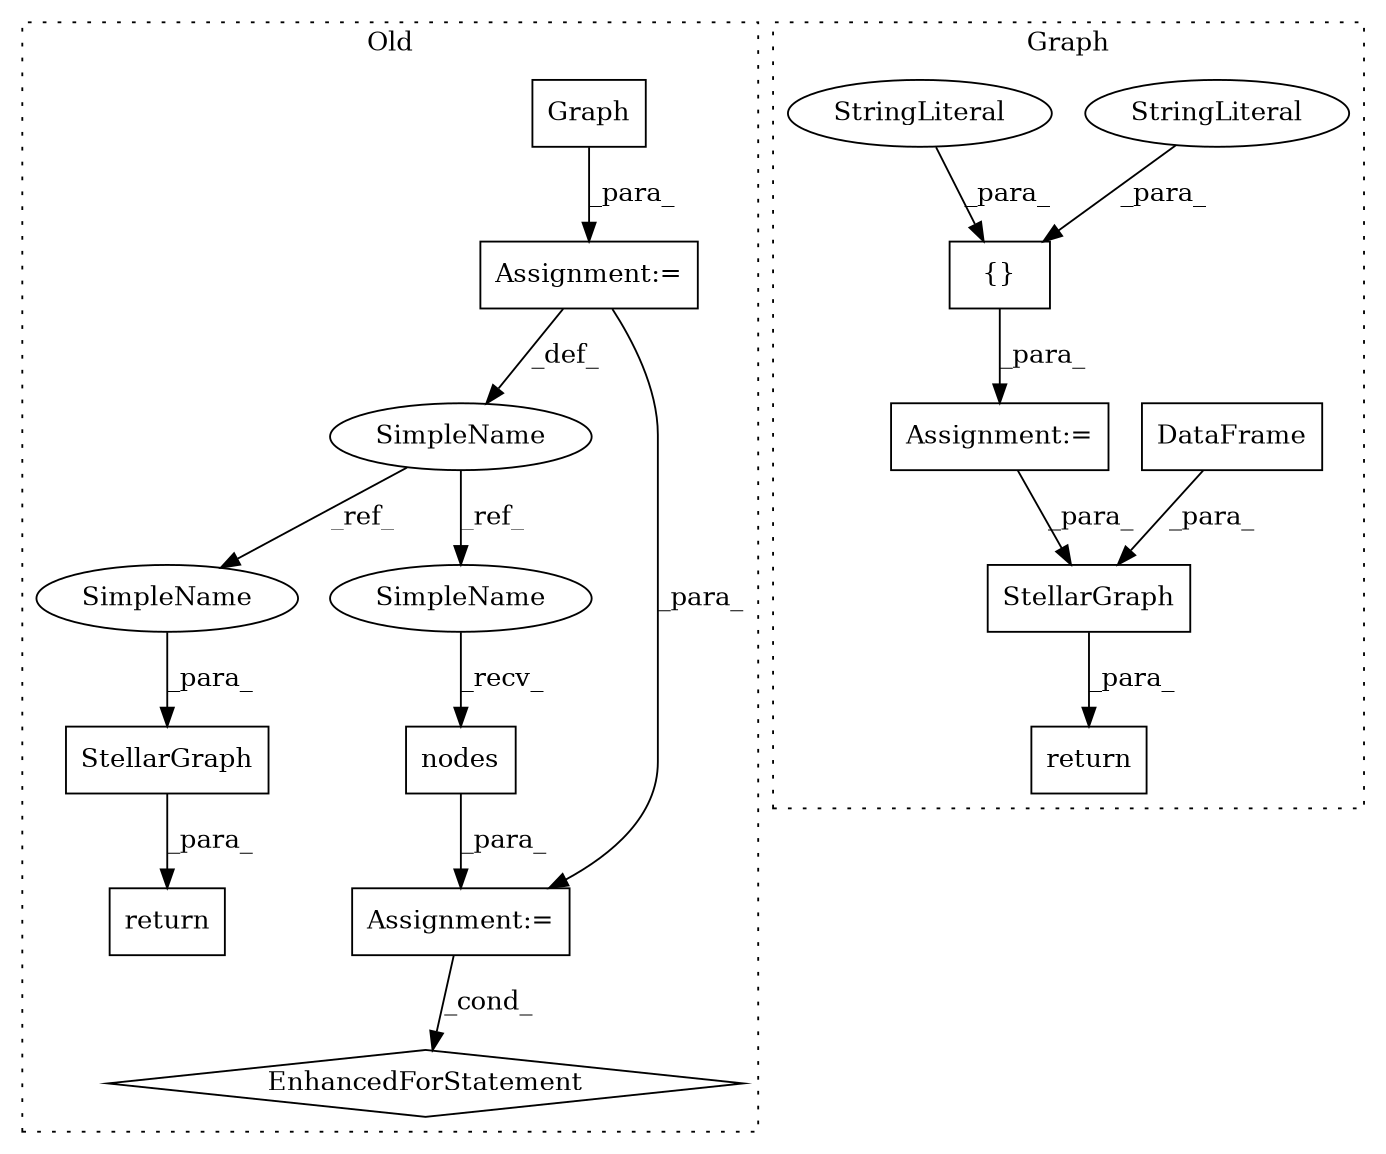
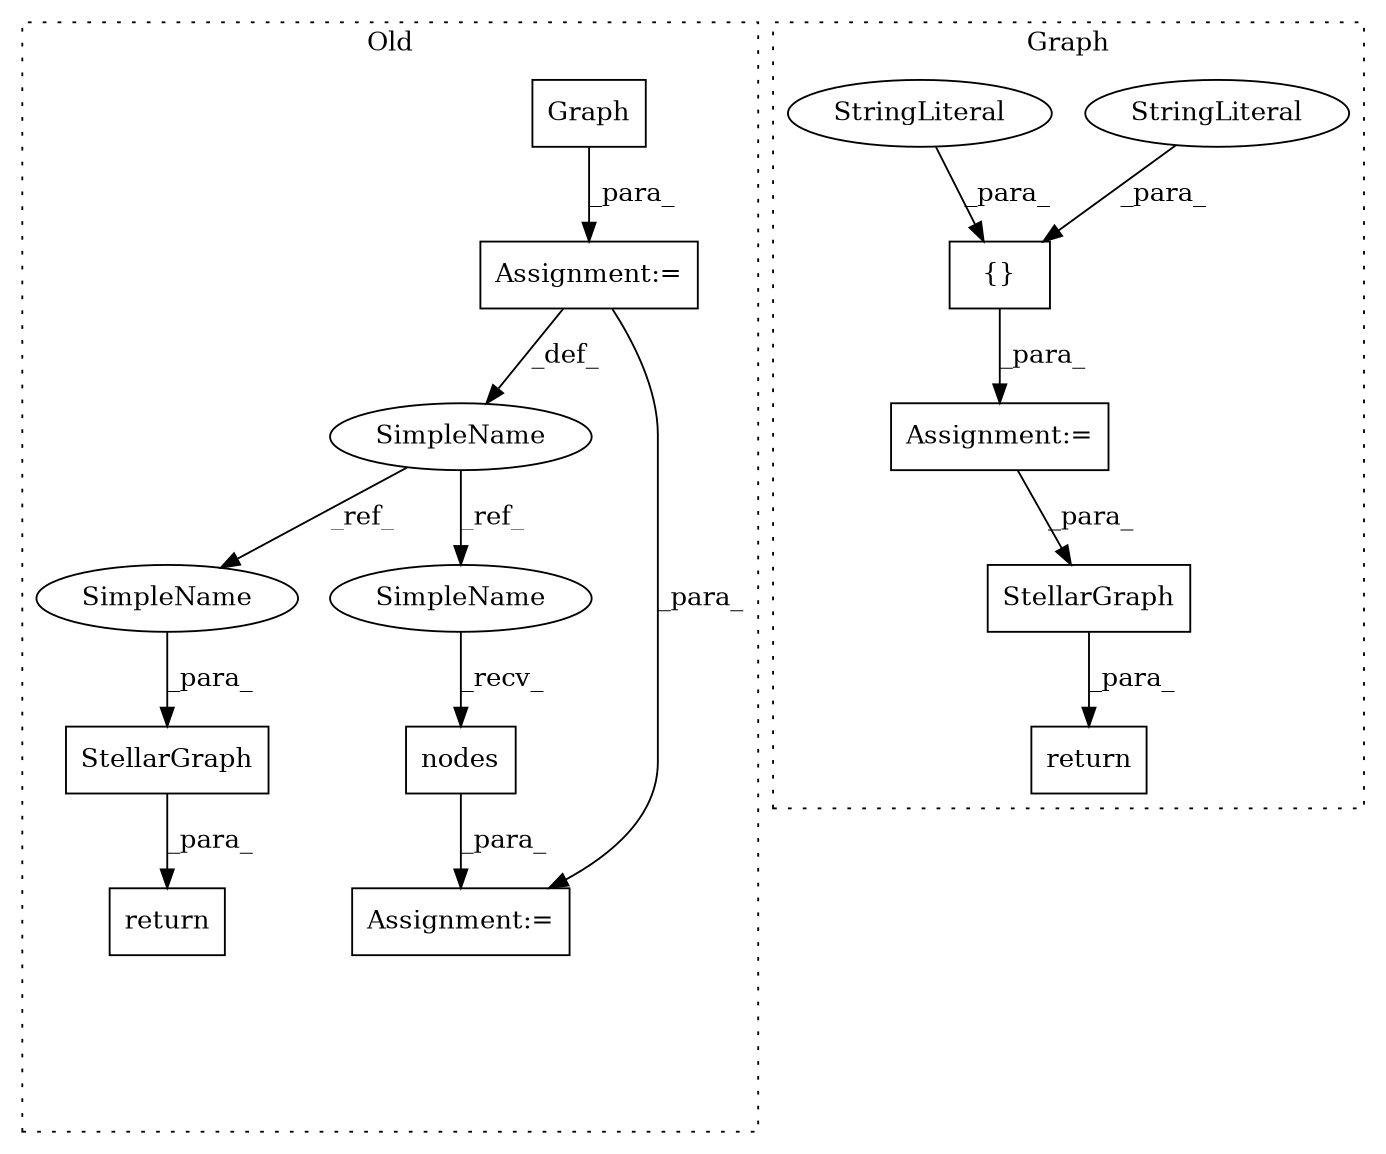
(1232, 437) -> none
(426, 1083) -> none
